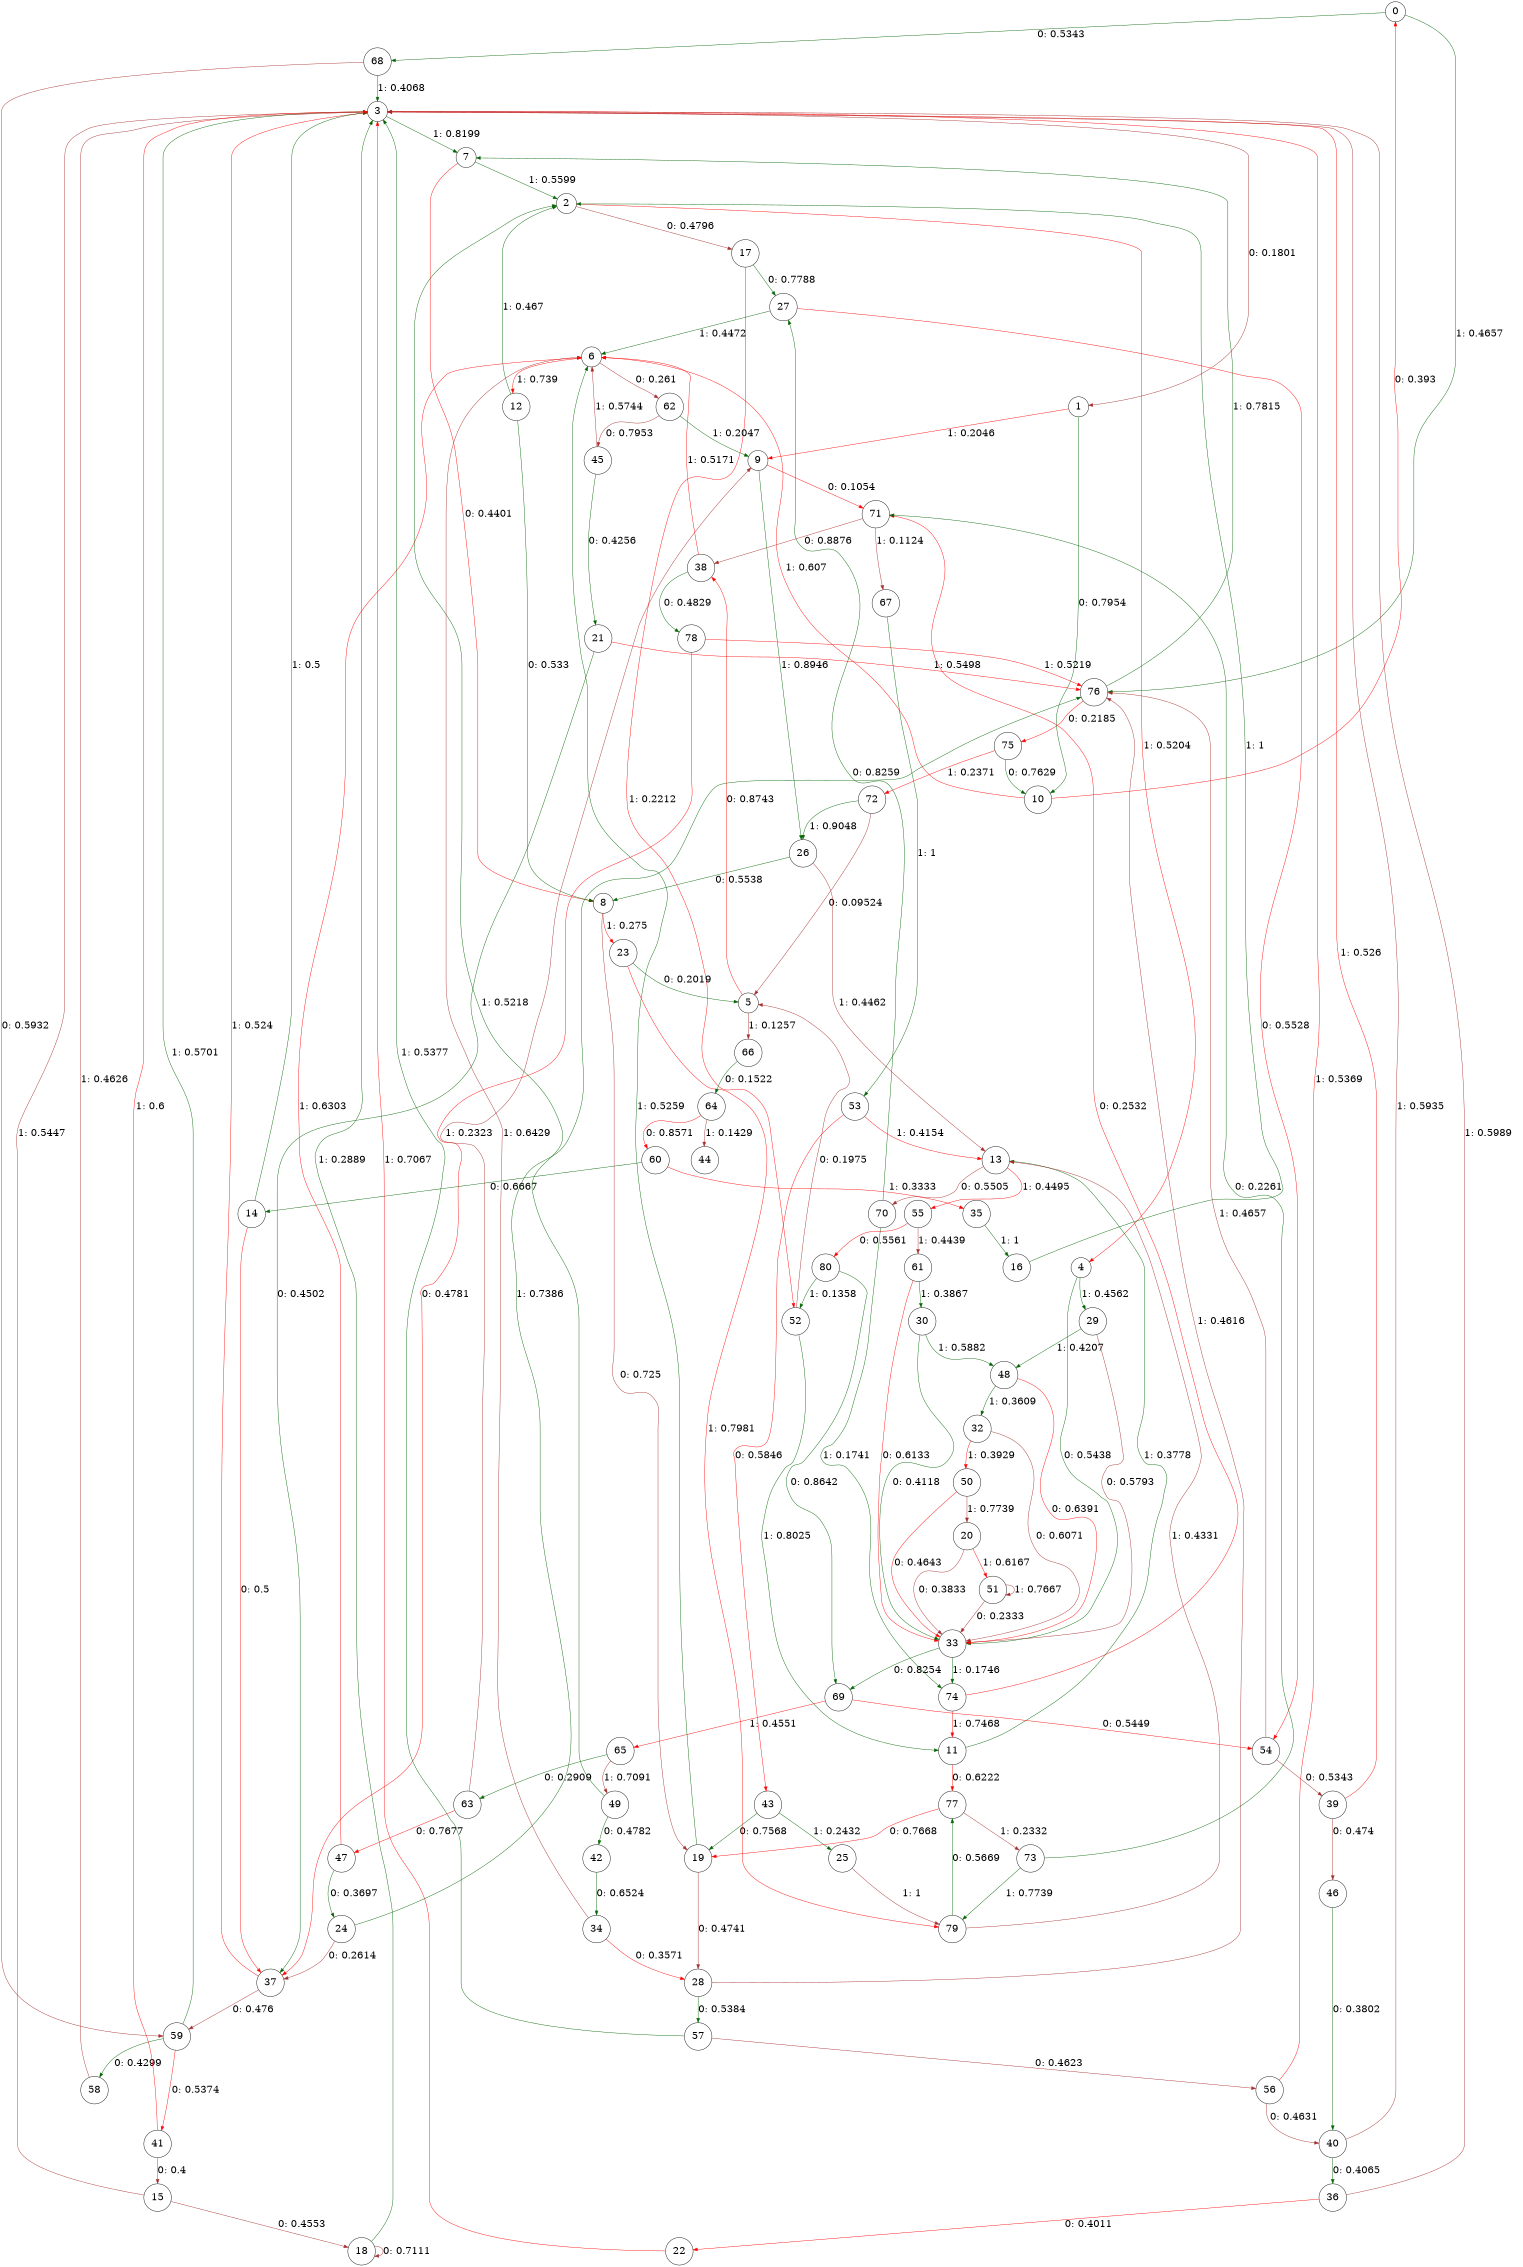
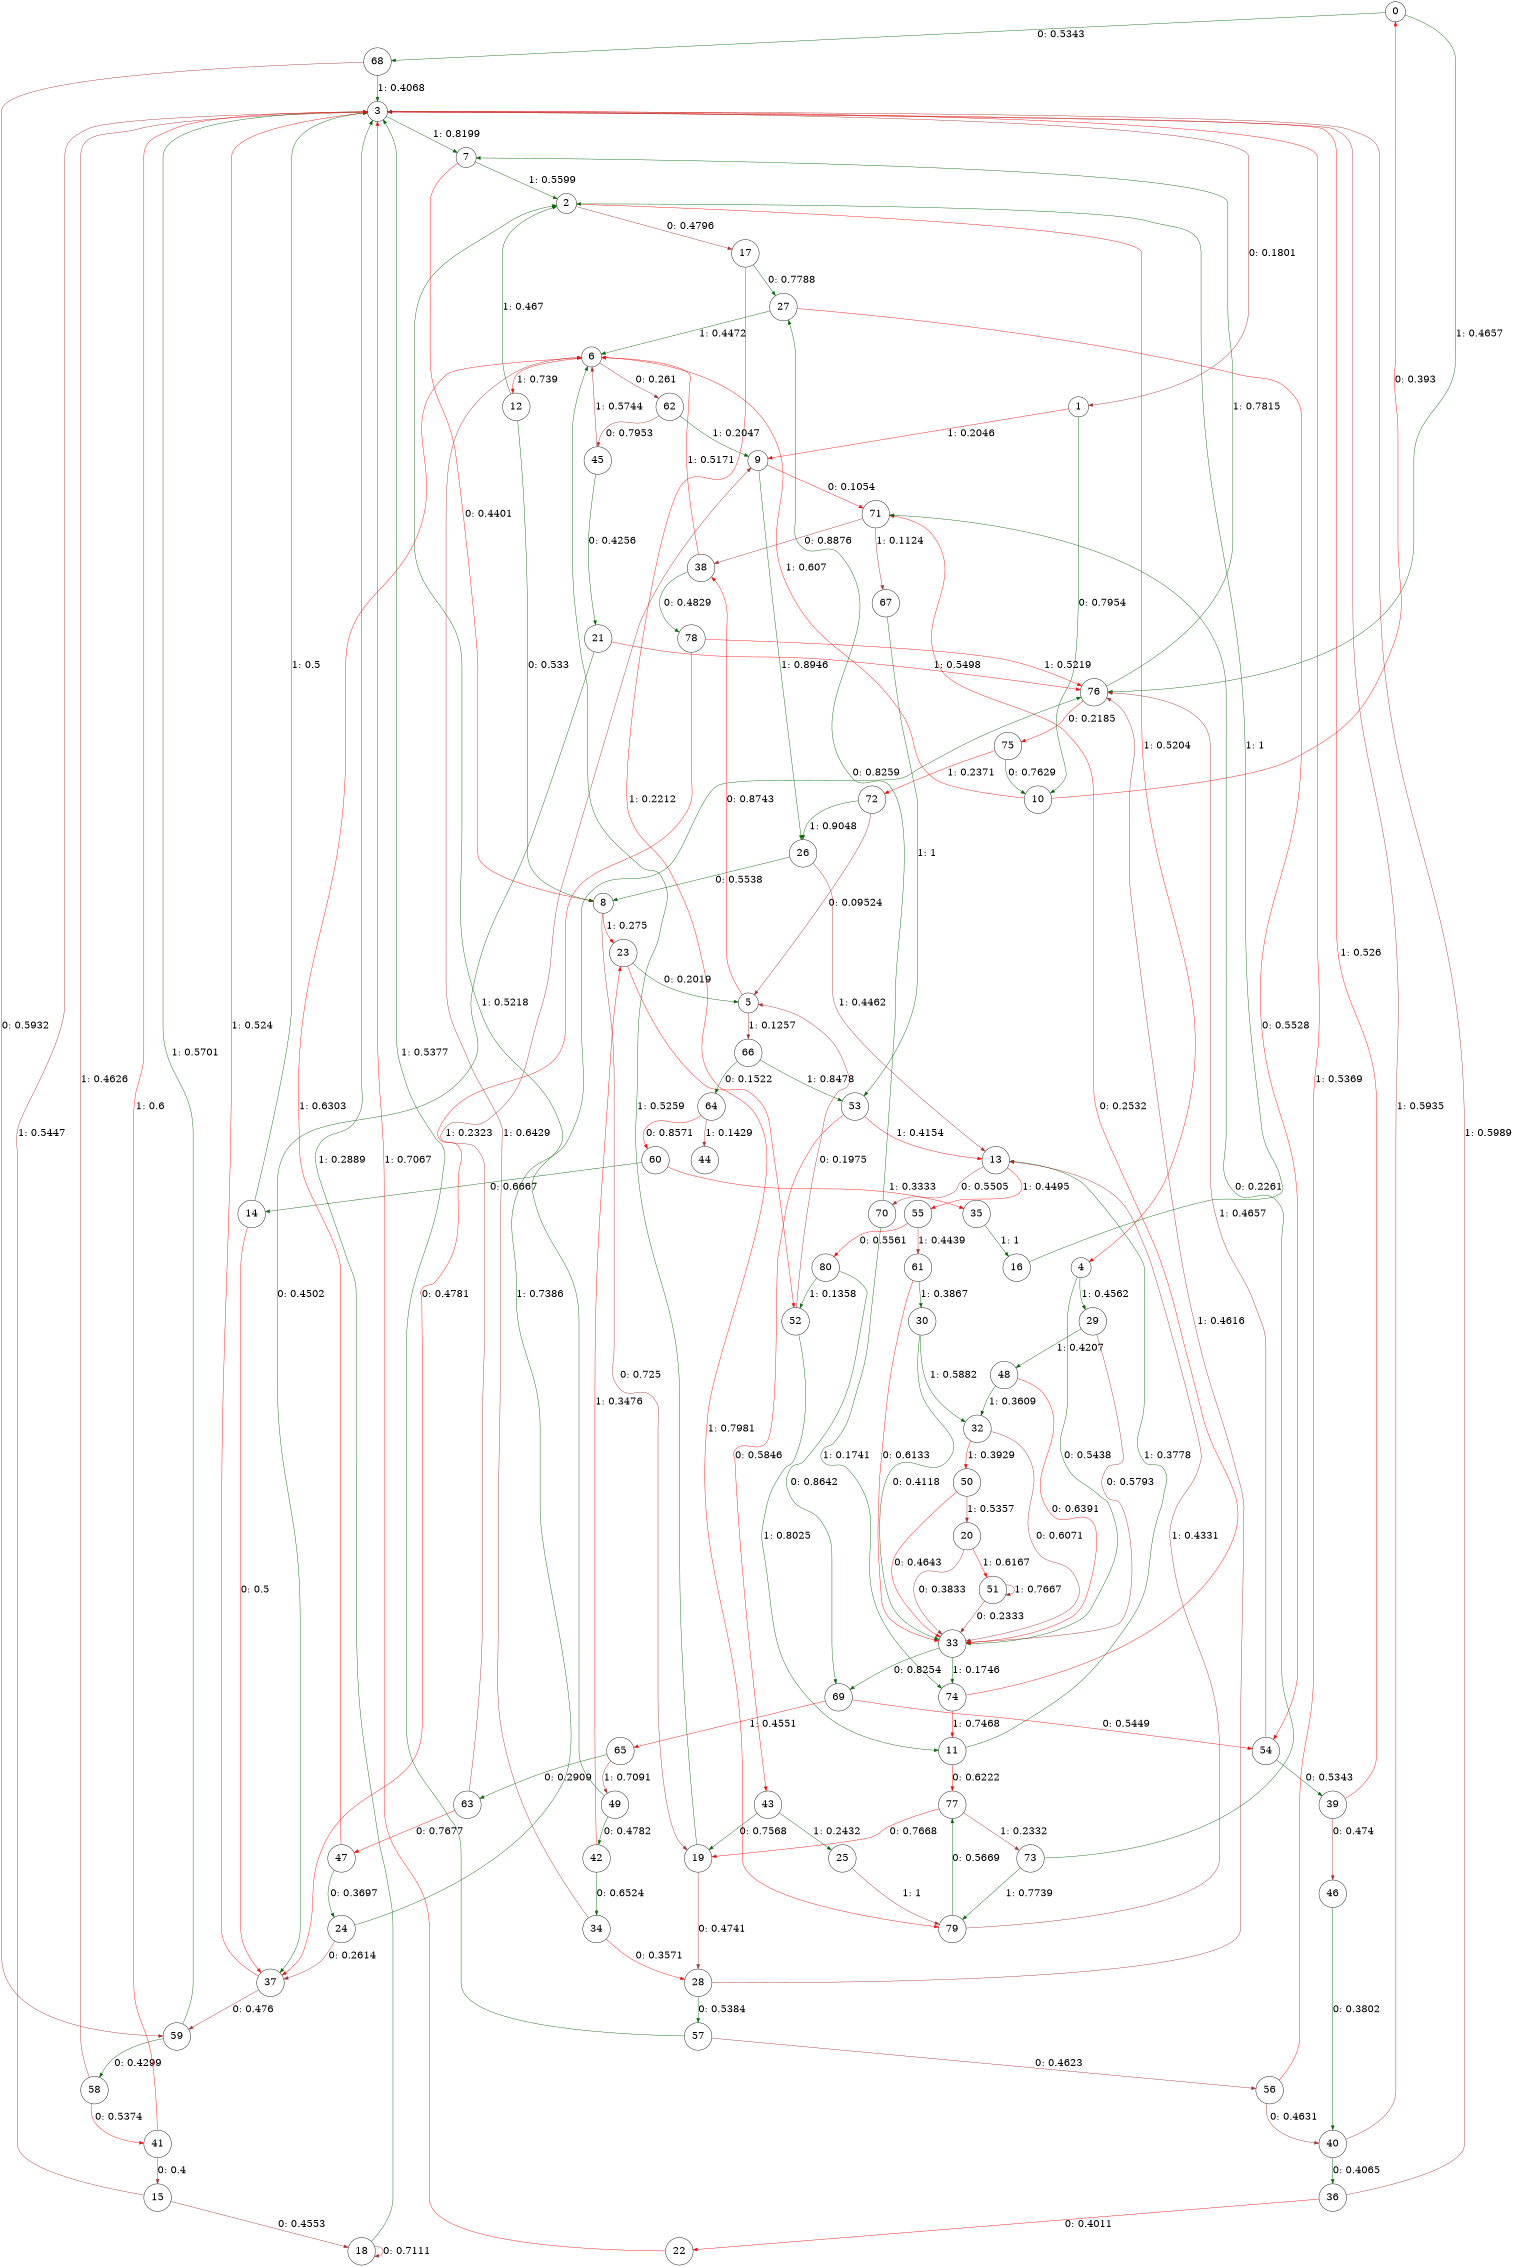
none -> (799, 1081)
(952, 1359) -> (928, 1384)
none -> (595, 1407)
(995, 1509) -> (995, 1509)
(1298, 1777) -> (1298, 1777)
(170, 2088) -> (106, 2133)
